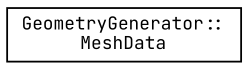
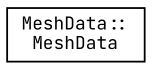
(124, 35) -> (76, 35)
